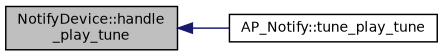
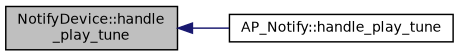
(333, 28) -> (341, 28)
